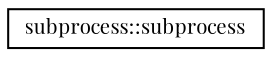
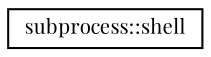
(136, 29) -> (105, 29)
